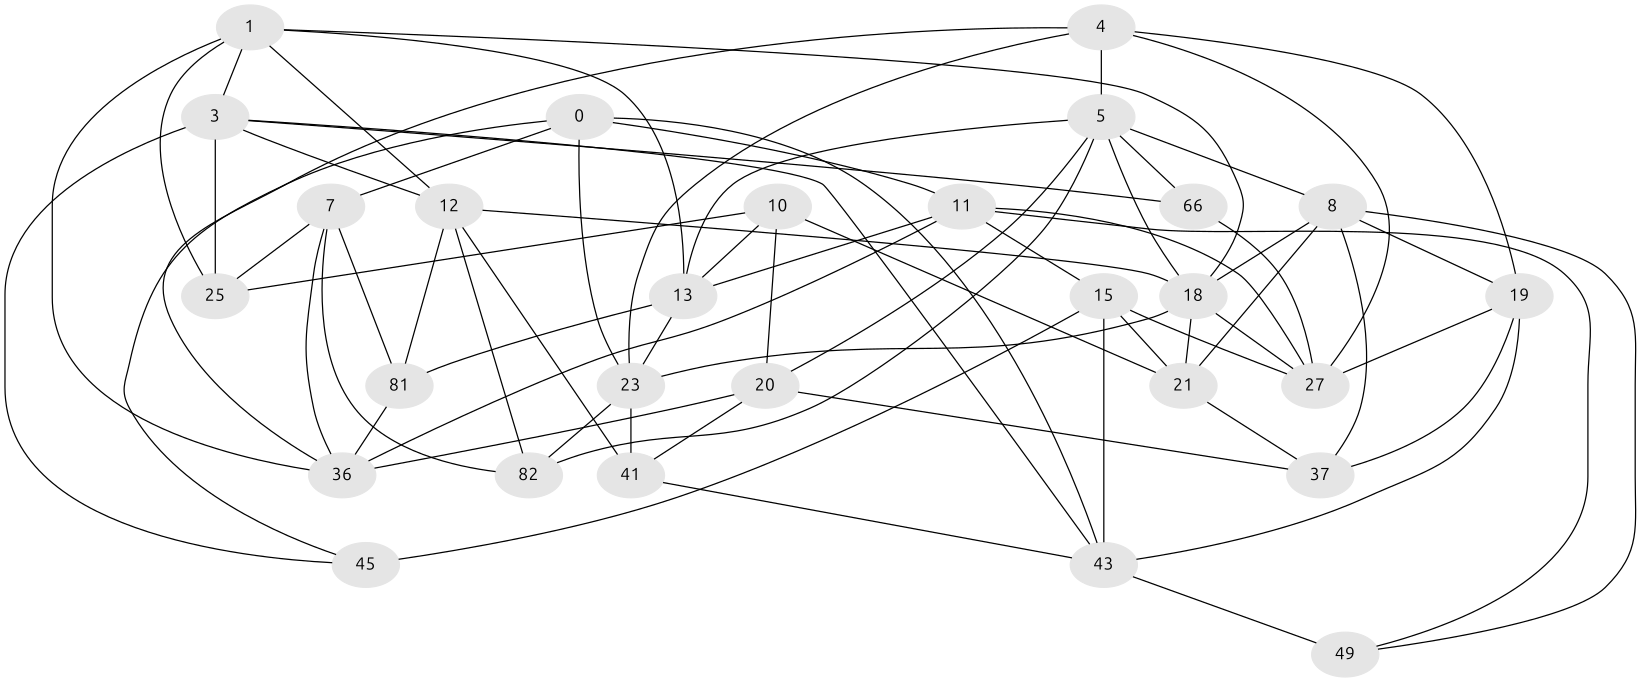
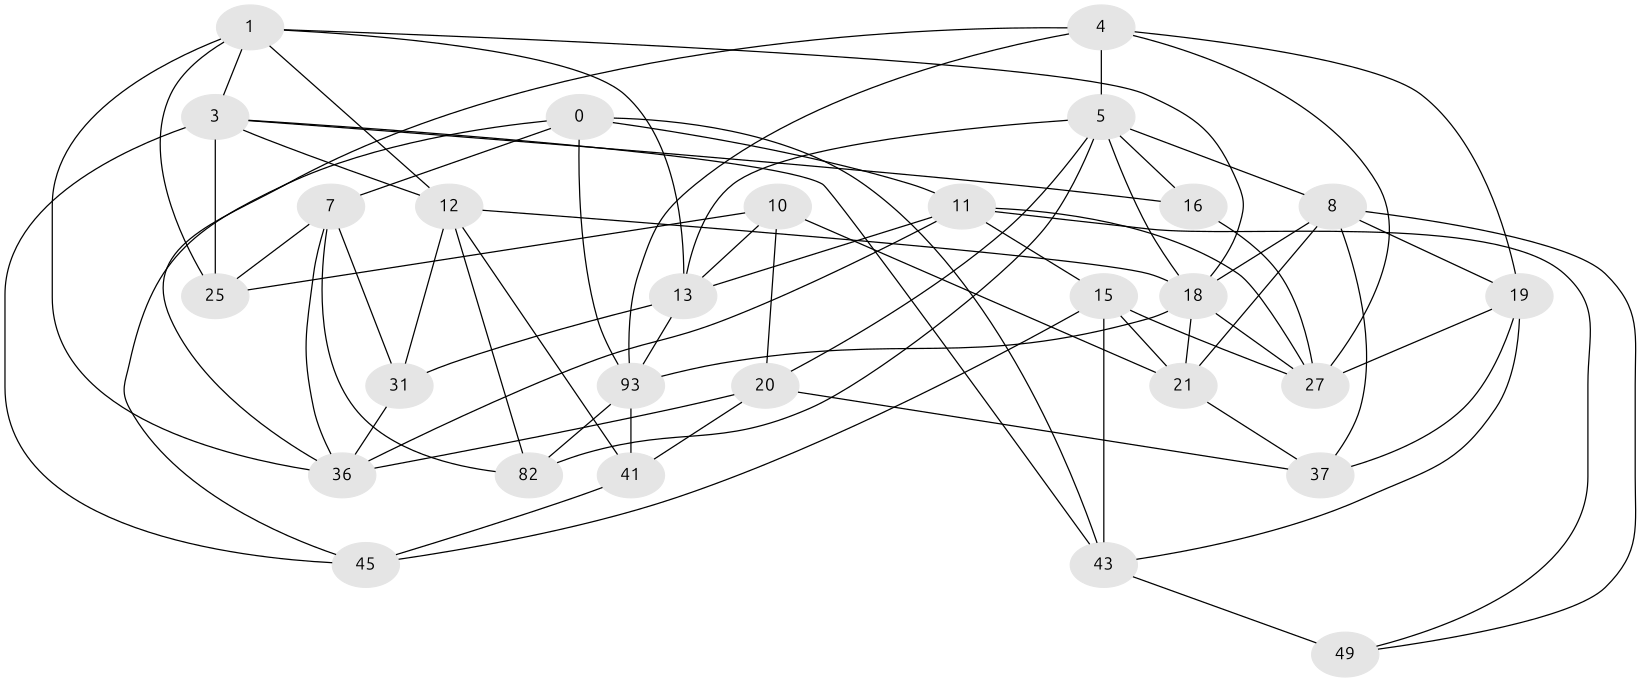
(1193, 207) -> (1193, 207)
(399, 386) -> (399, 386)
(631, 386) -> (631, 386)
(868, 520) -> (500, 522)
